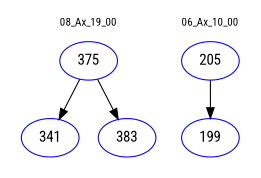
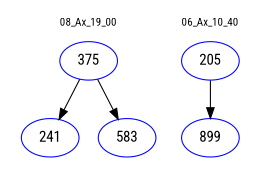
(210, 23) -> (210, 23)
(50, 138) -> (50, 138)
(127, 138) -> (127, 138)
(210, 138) -> (210, 138)
